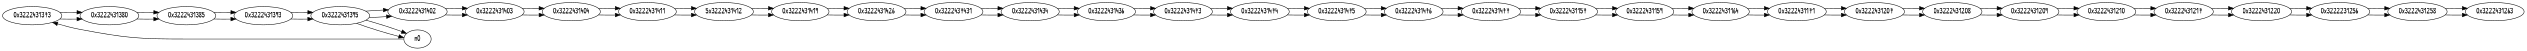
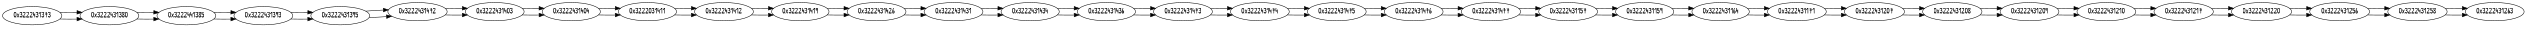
(418, 12) -> (418, 12)
(647, 12) -> (647, 12)
(724, 12) -> (724, 12)
(954, 12) -> (954, 12)
(2340, 12) -> (2340, 12)
(186, 16) -> (186, 16)
(418, 39) -> none
